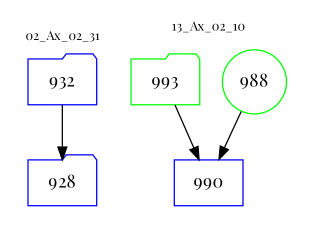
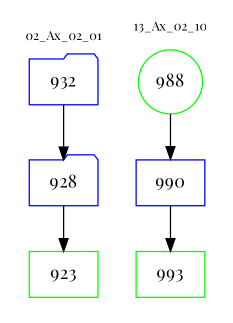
(63, 37) -> (64, 37)
(165, 82) -> (170, 274)
(184, 126) -> (170, 222)
none -> (64, 274)
